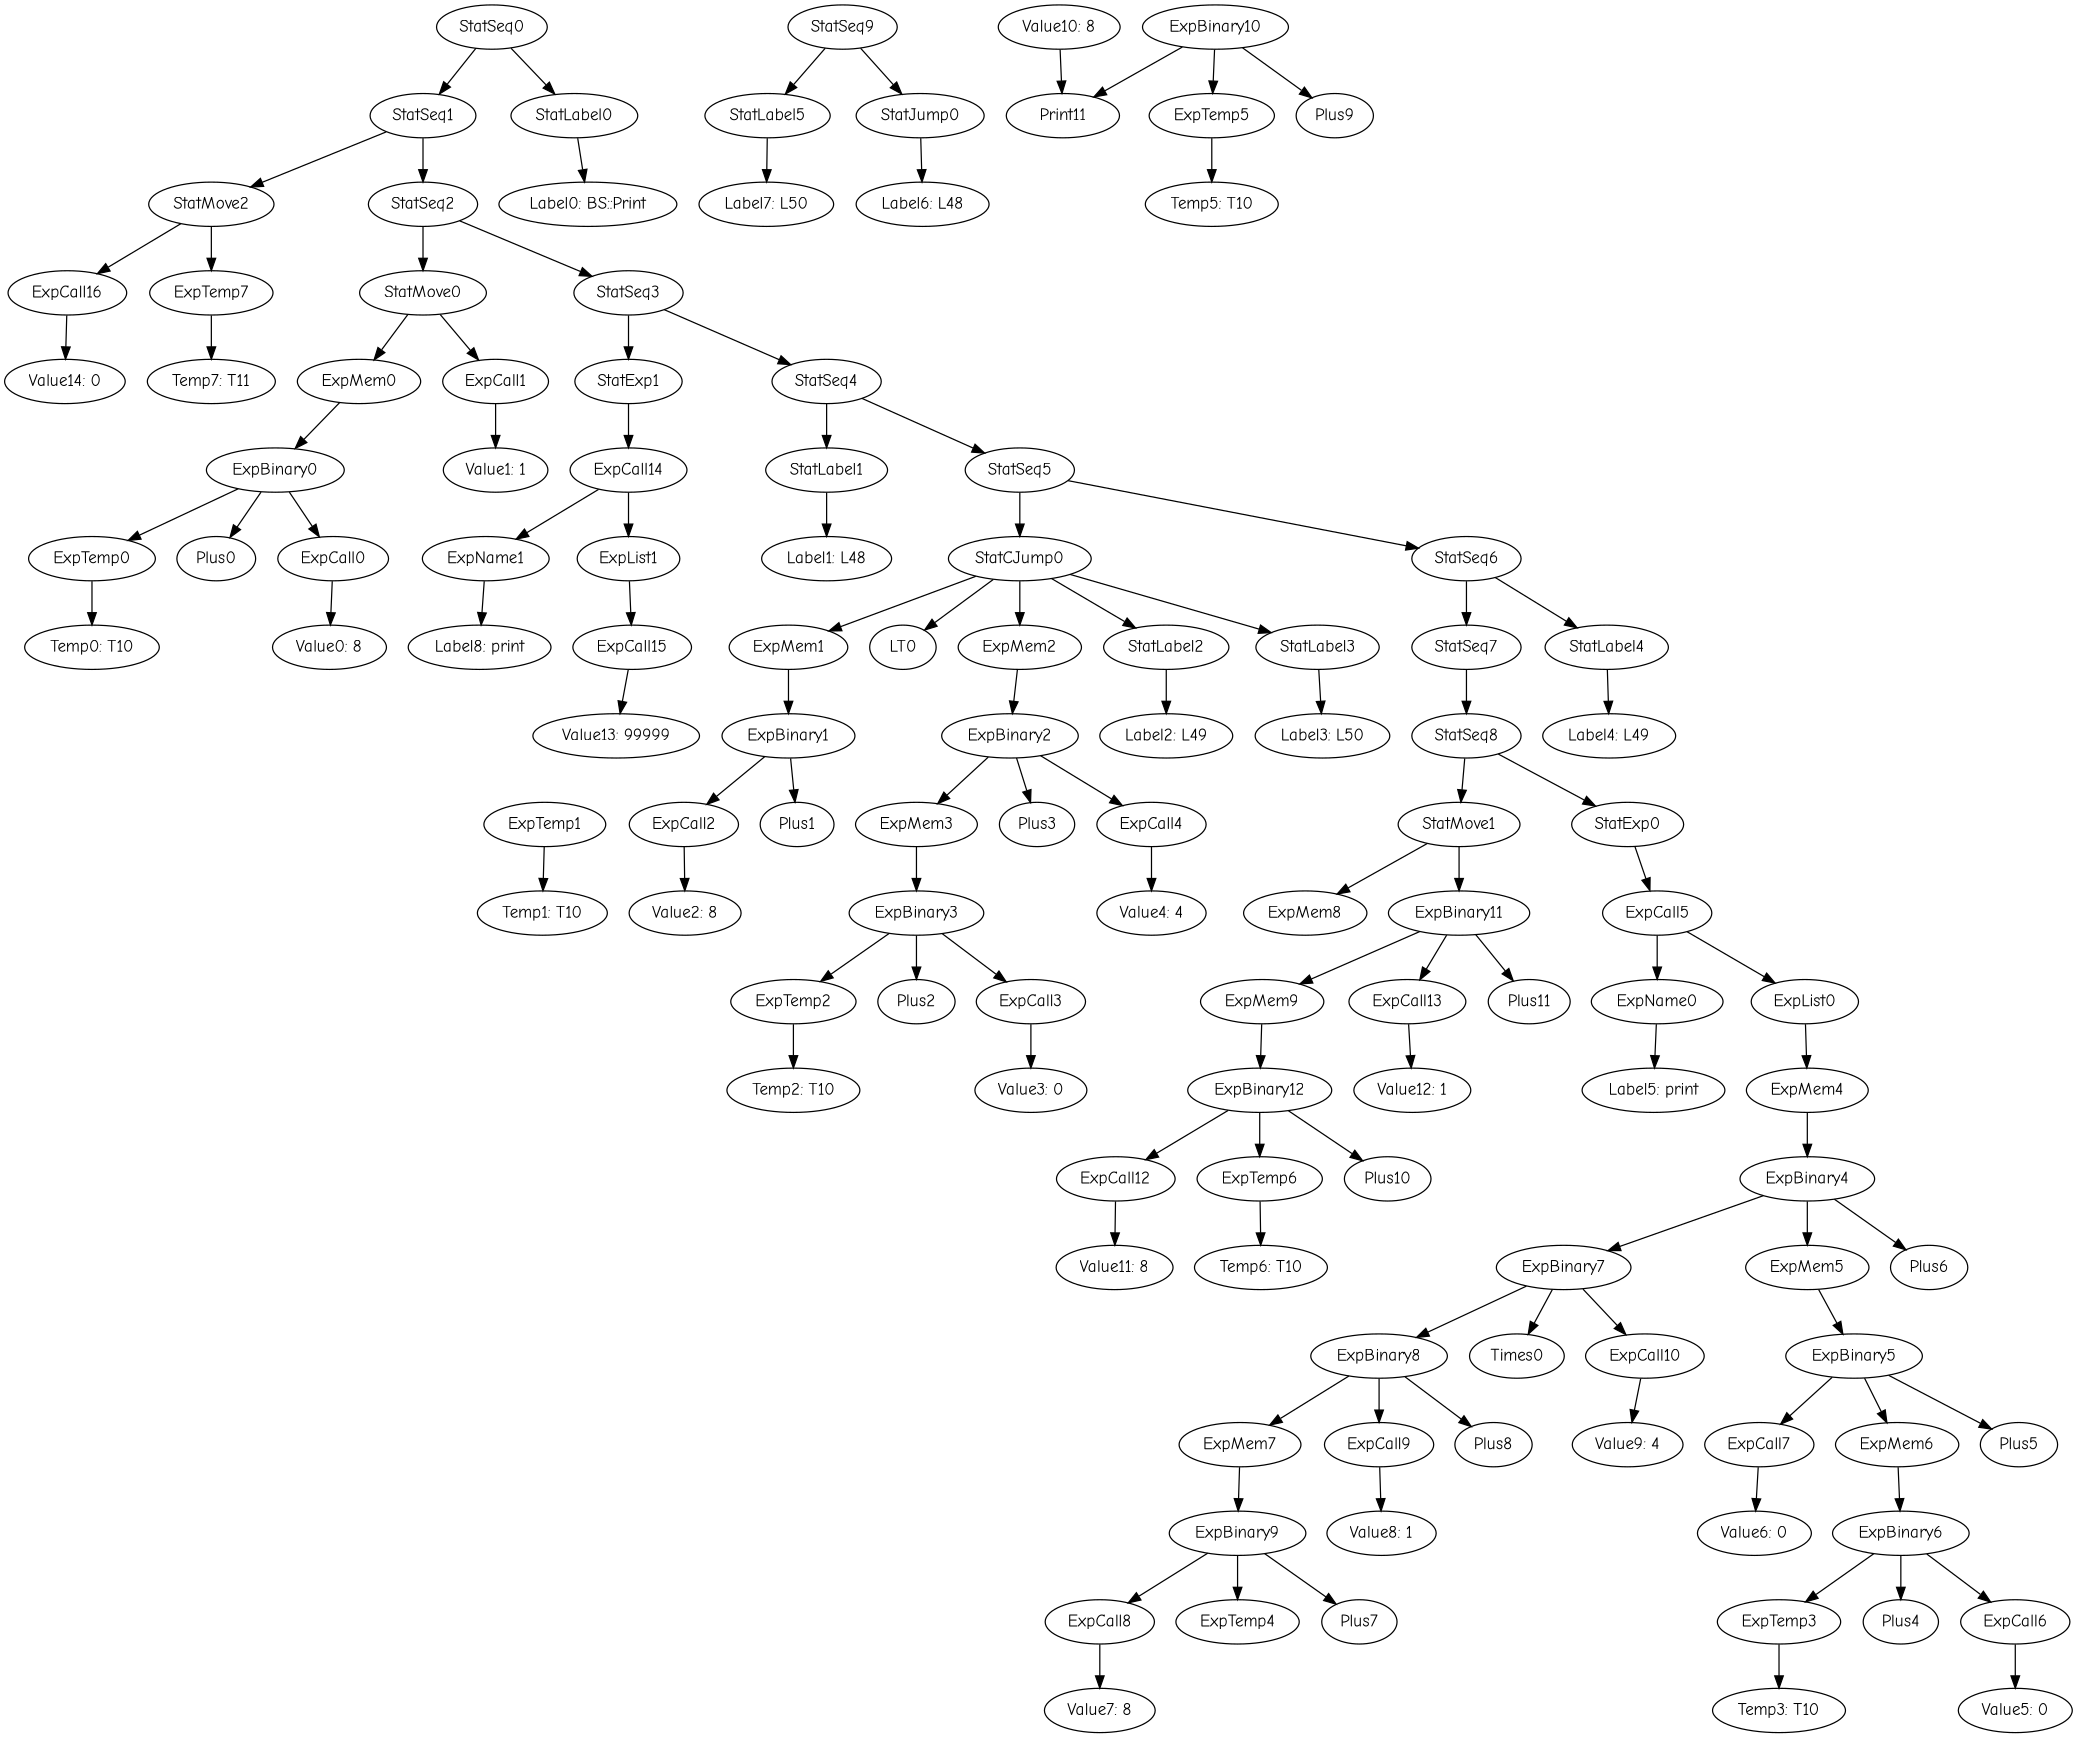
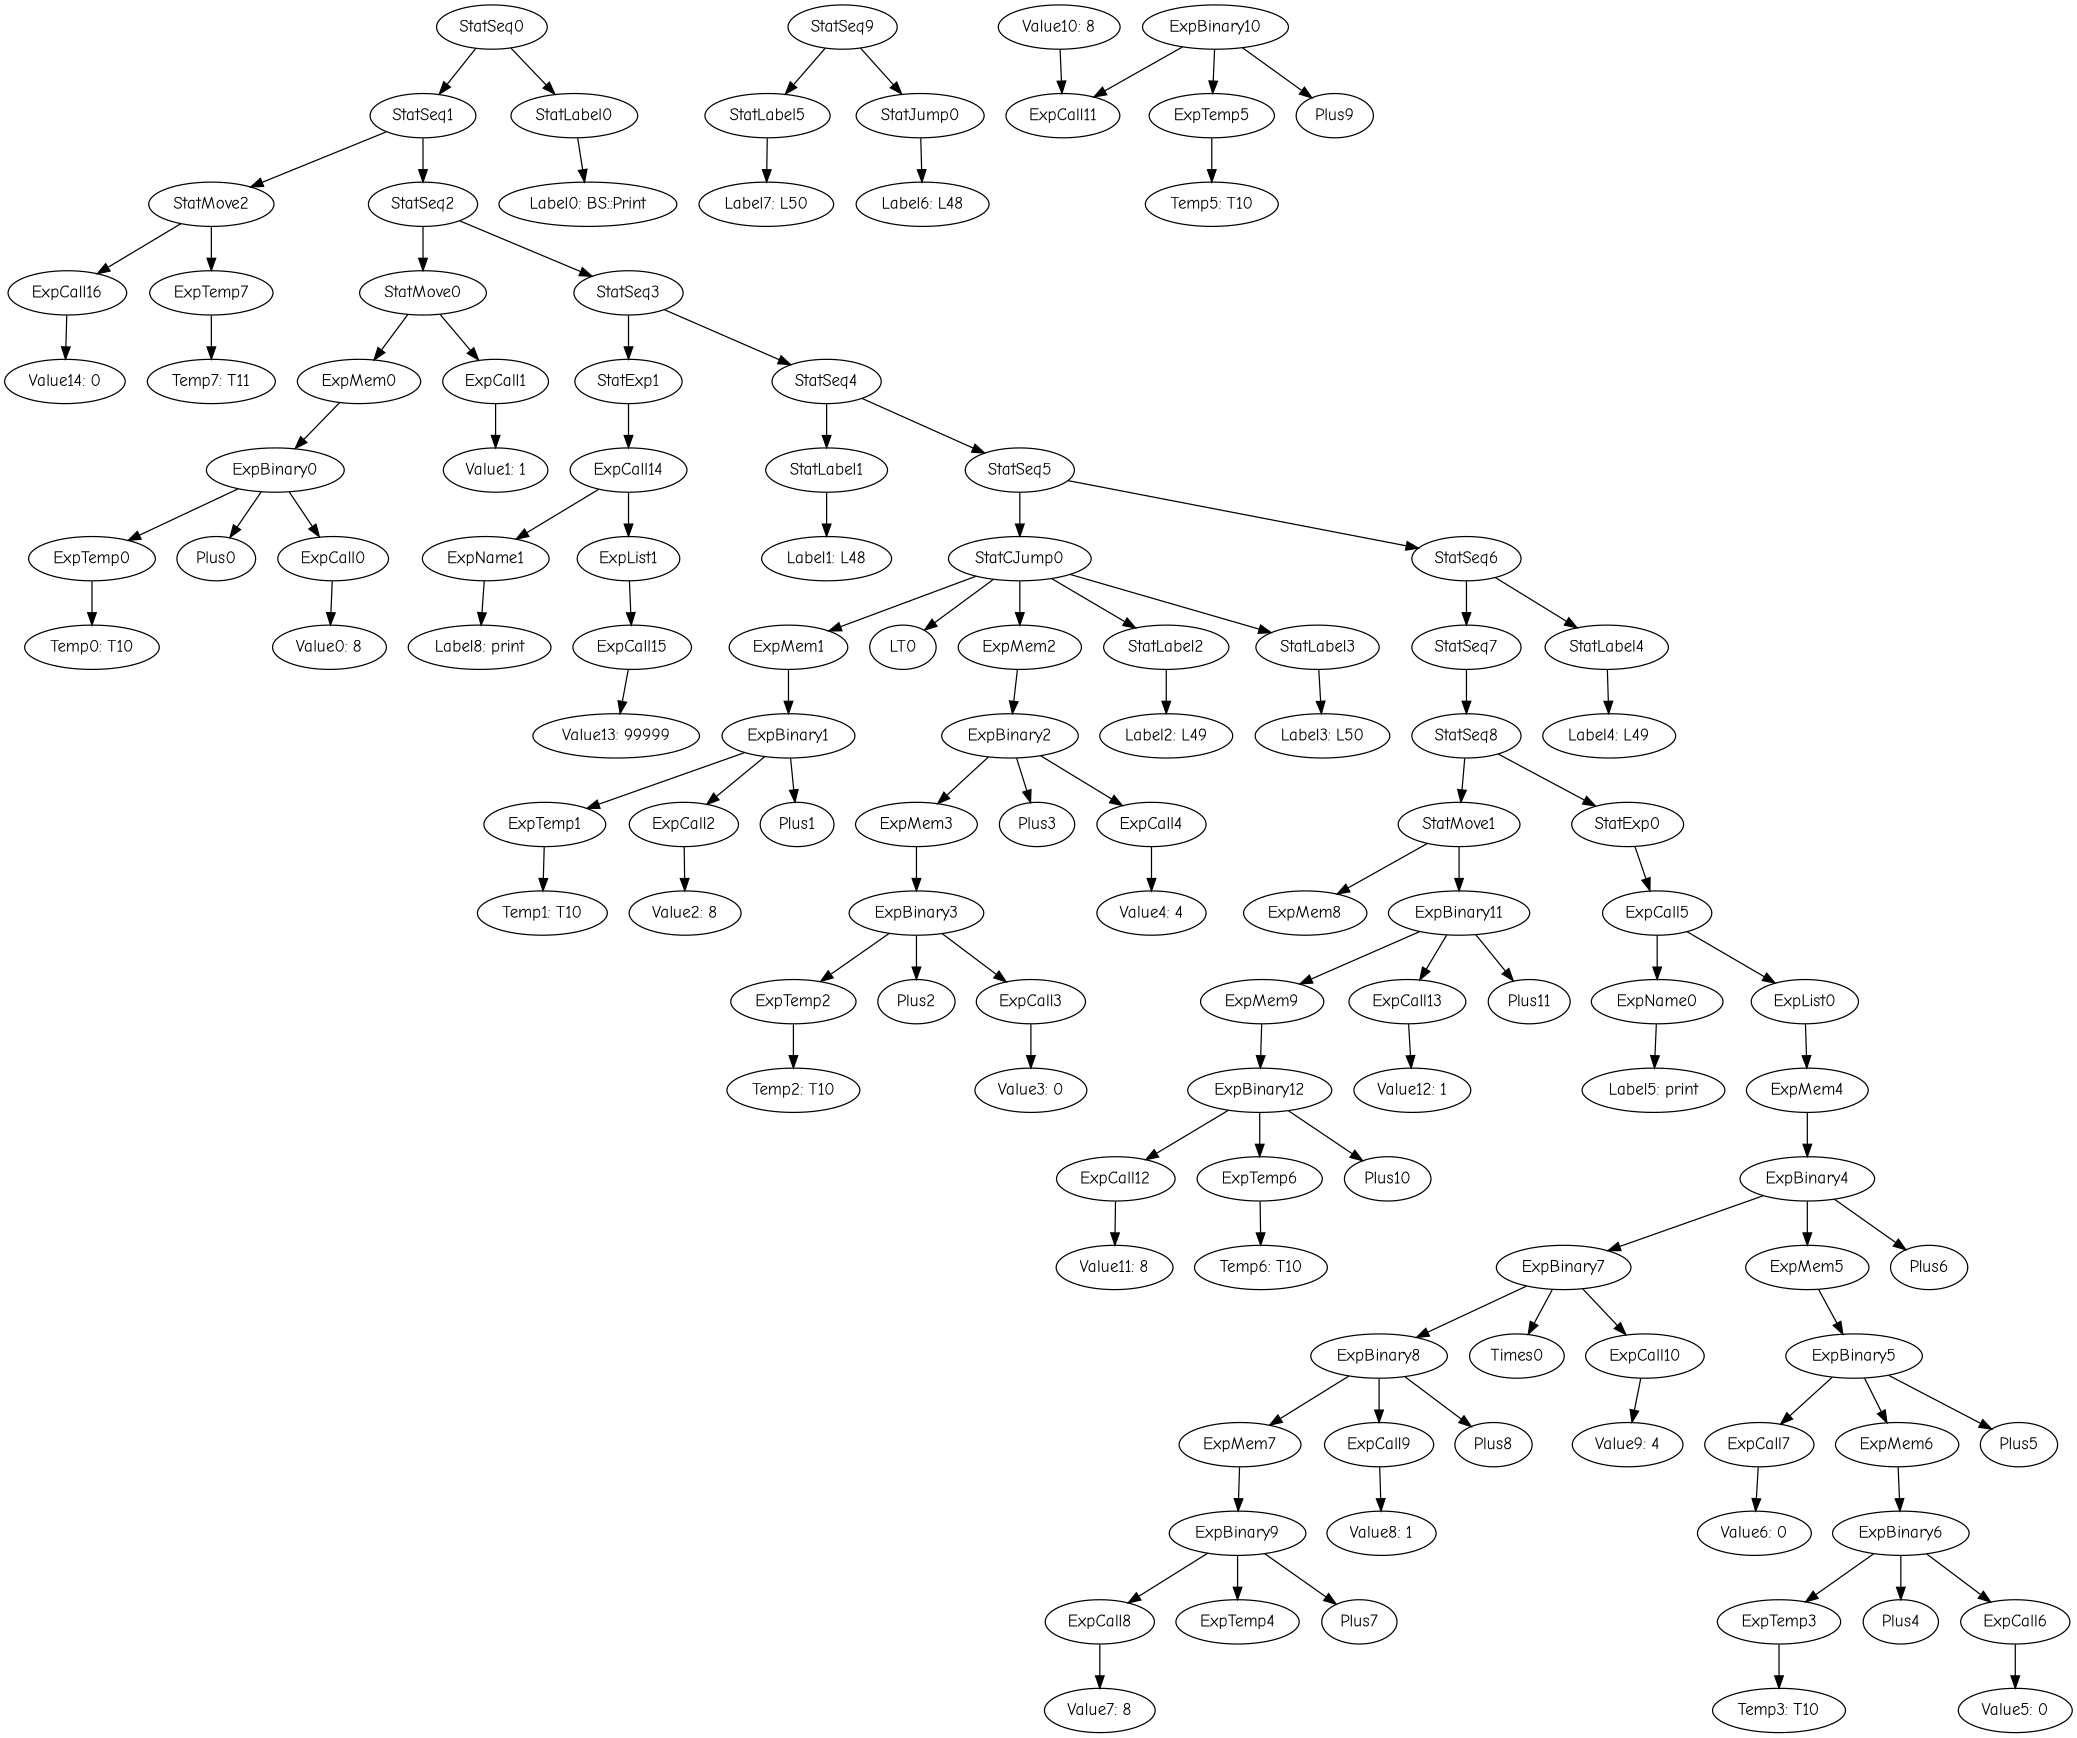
(1063, 116) -> (1063, 116)
none -> (672, 778)
